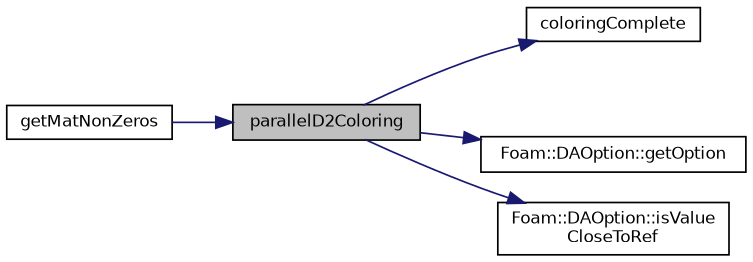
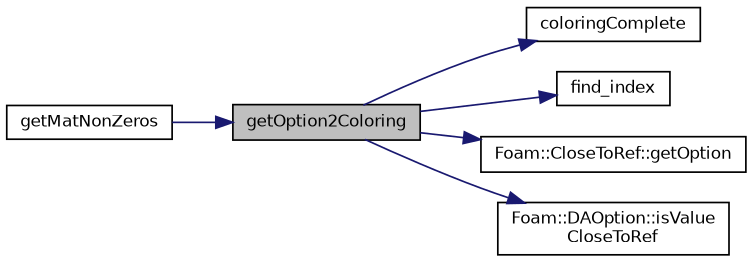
none -> (613, 89)
(327, 122) -> (327, 122)
(613, 154) -> (613, 154)
